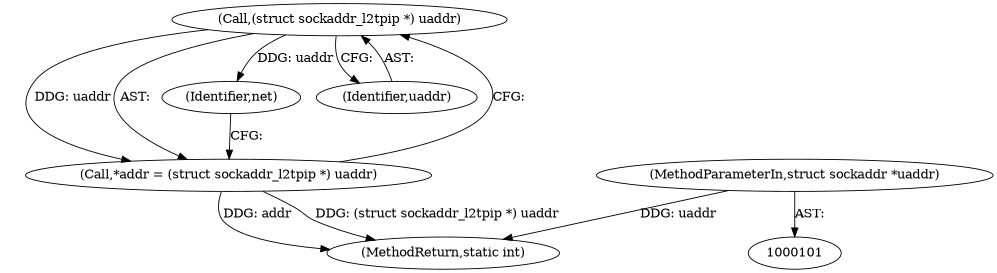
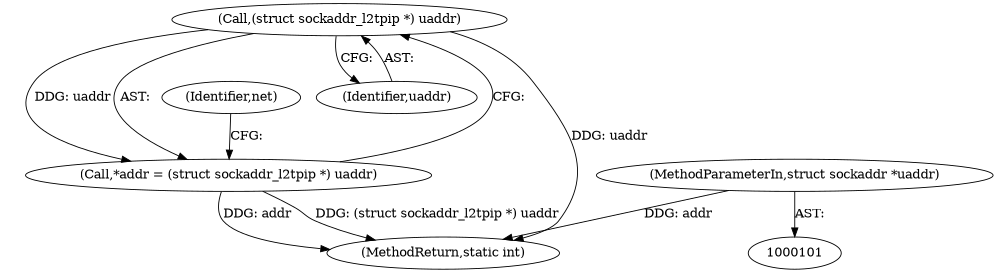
(260, 50) -> (561, 122)
(678, 214) -> (678, 214)
